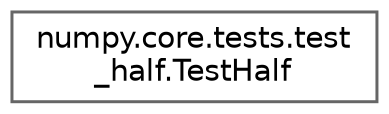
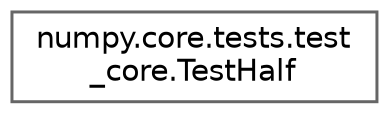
(194, 57) -> (194, 57)
